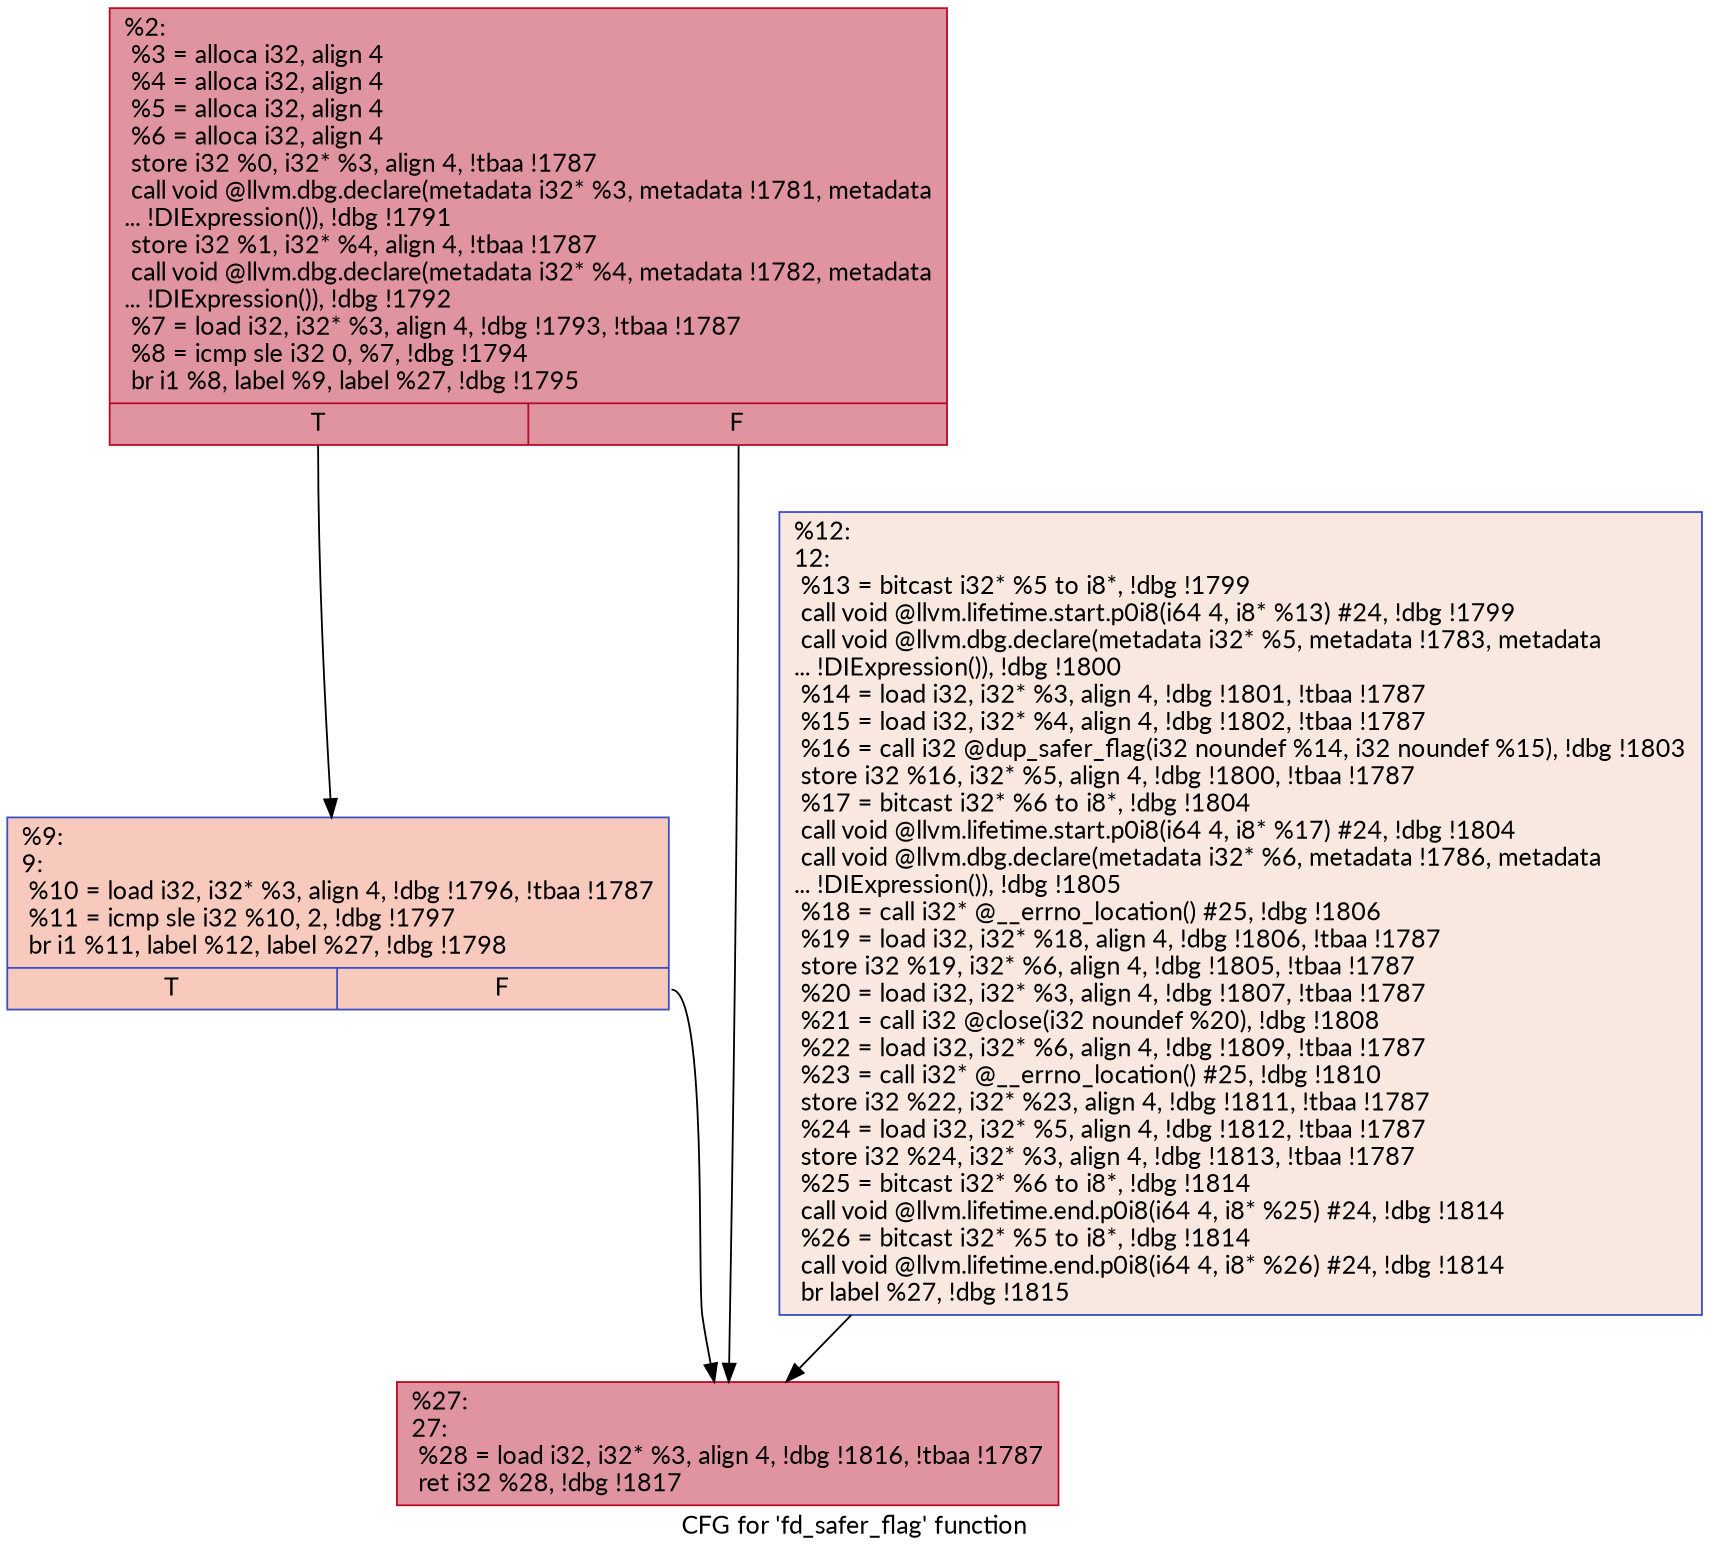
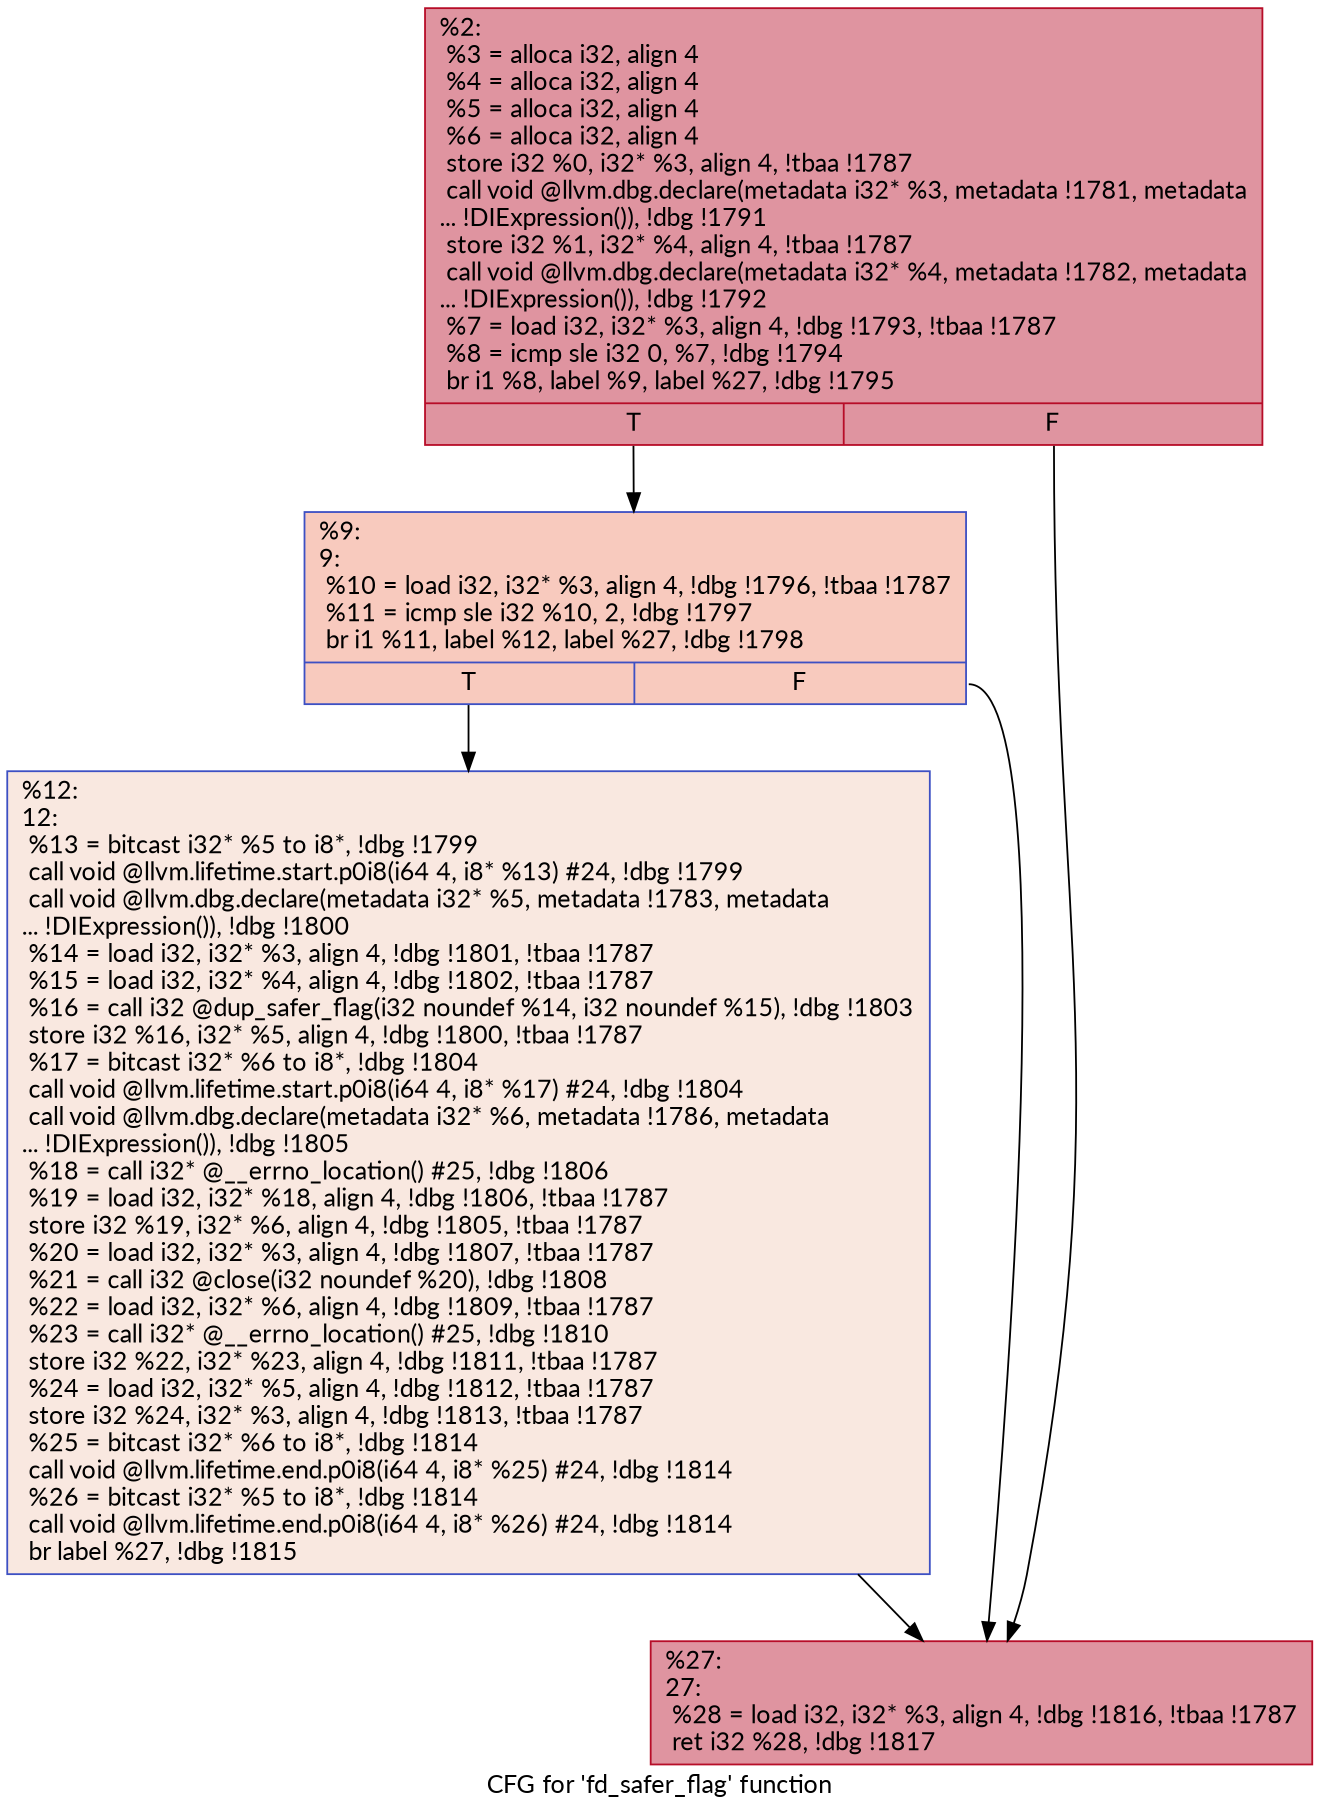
none -> (469, 729)
